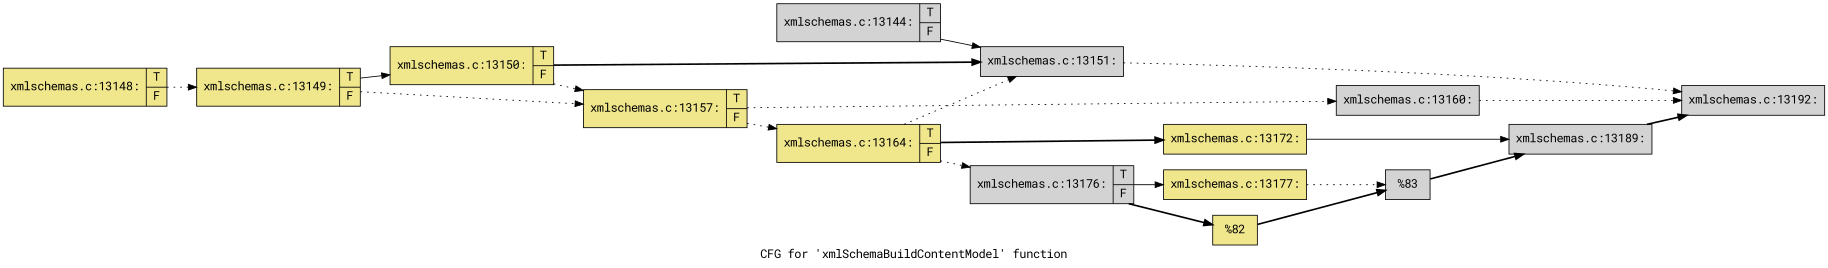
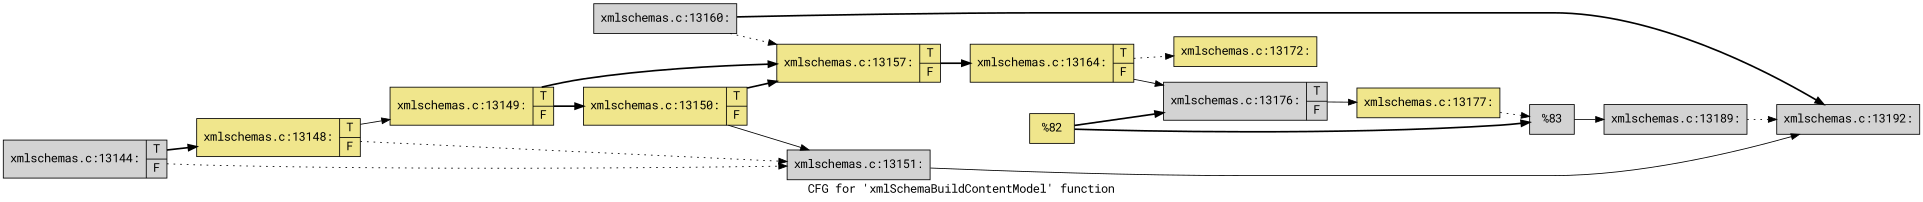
(956, 42) -> (473, 168)
(763, 64) -> (765, 136)
(1399, 72) -> (1363, 176)
(371, 77) -> (564, 106)
(565, 86) -> (758, 86)
(178, 87) -> (371, 123)
(468, 98) -> (654, 71)
(962, 100) -> (570, 151)
(1576, 100) -> (1285, 13)
(1037, 105) -> (749, 38)
(1663, 121) -> (1758, 119)
(758, 125) -> (951, 63)
(1404, 139) -> none
(1048, 141) -> (1150, 57)
none -> (178, 149)
(951, 163) -> (1145, 81)
(1473, 168) -> (1585, 119)
(1166, 213) -> (1115, 120)
